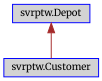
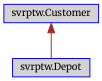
(51, 46) -> (51, 46)
